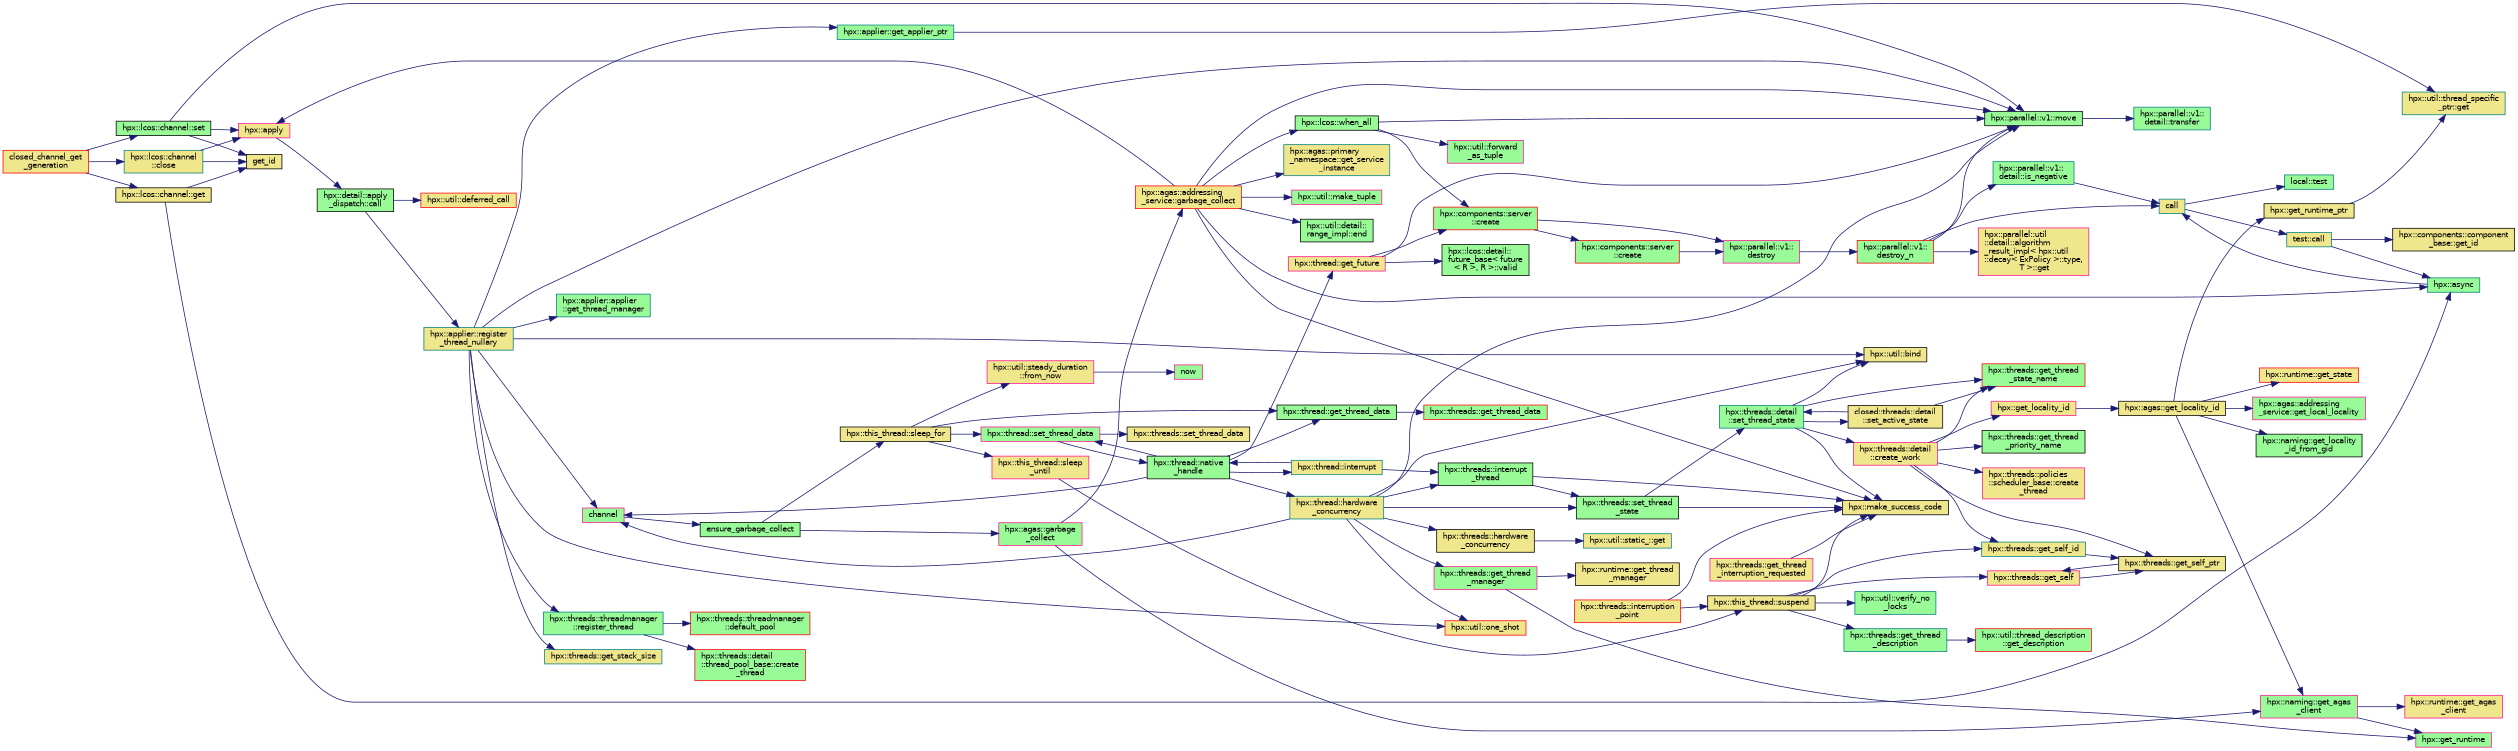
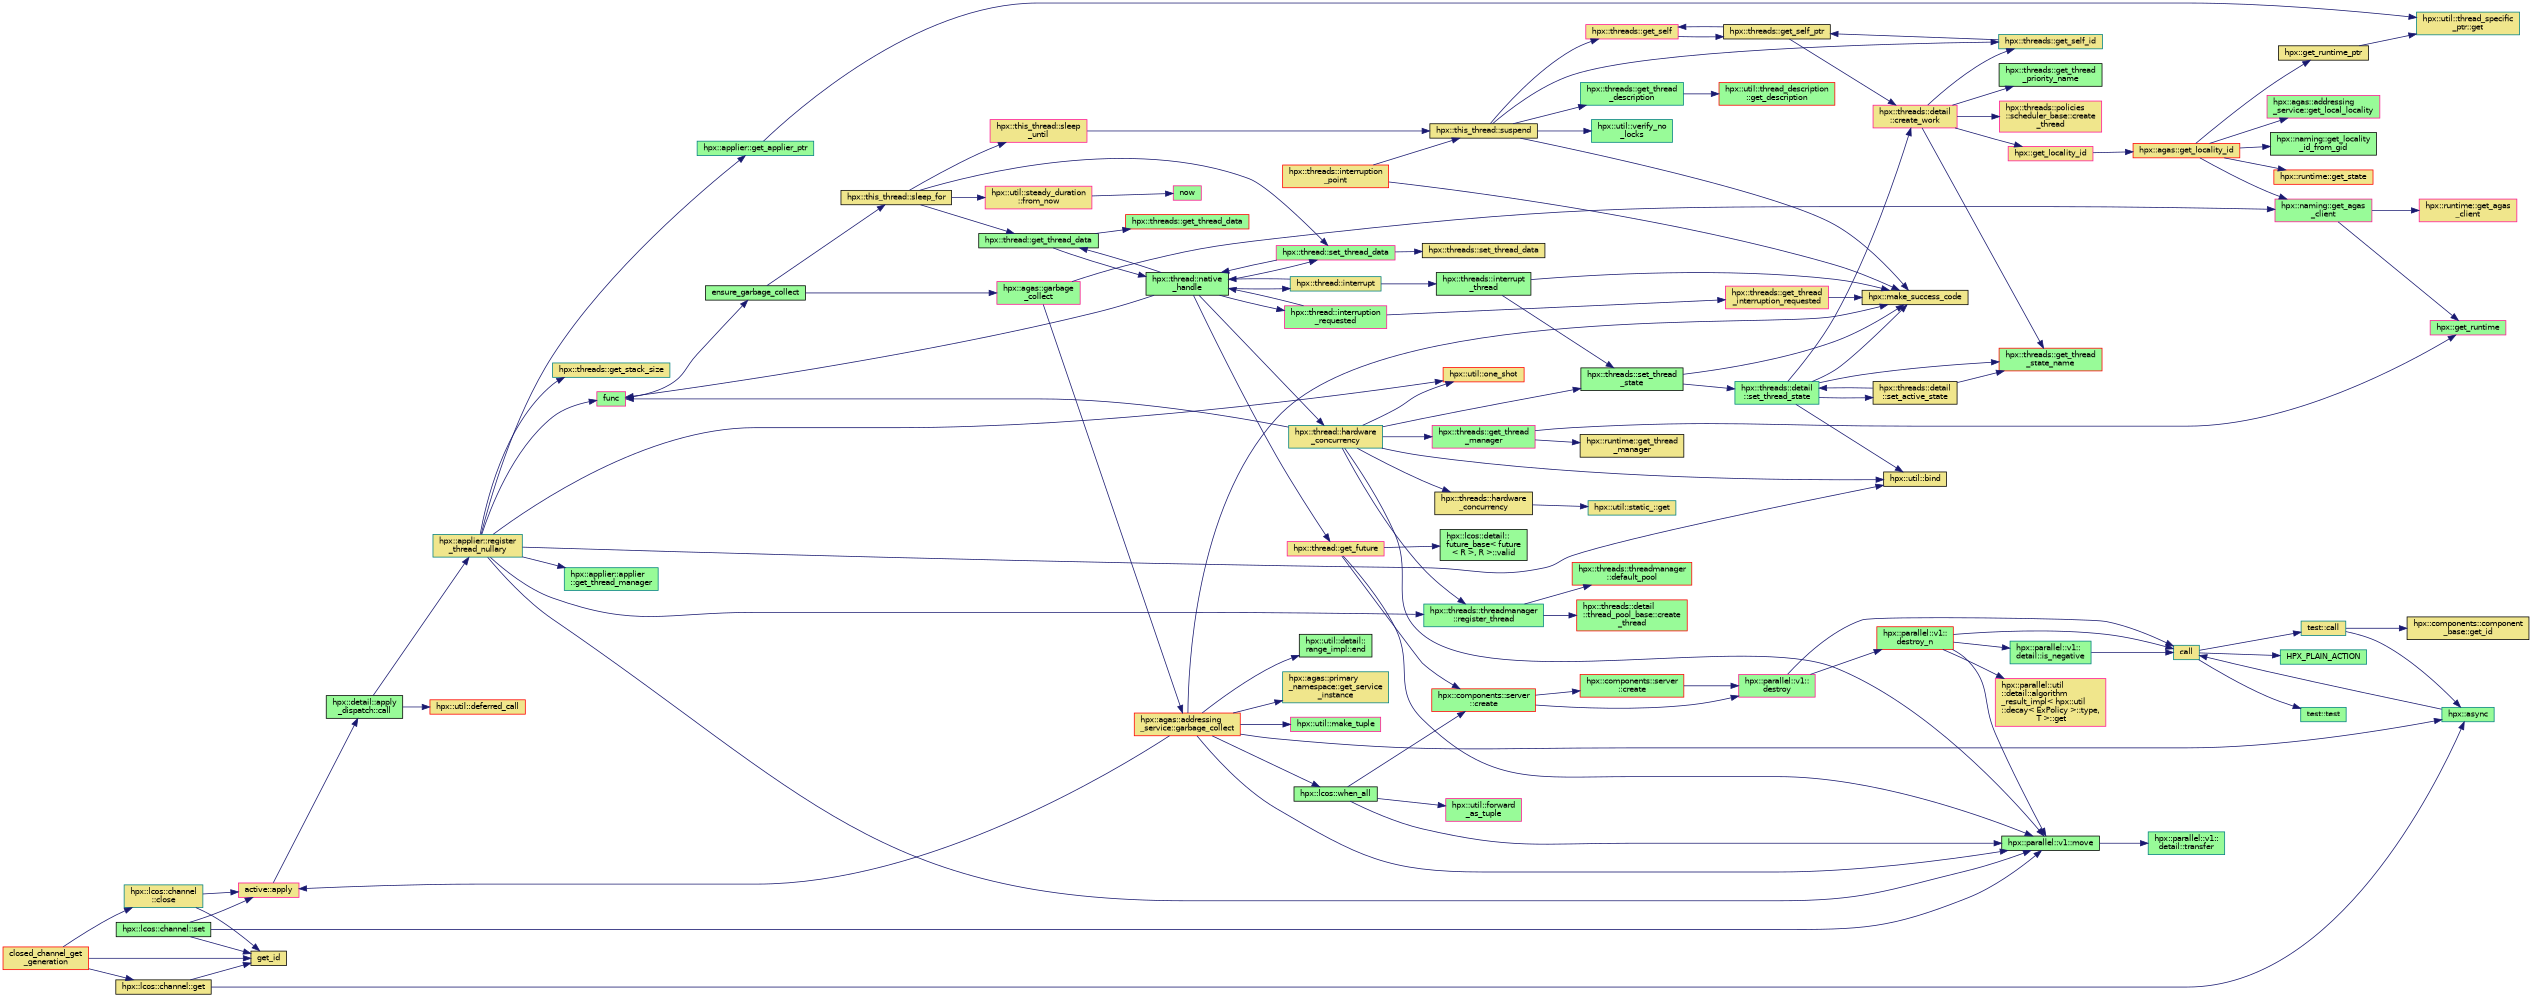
(264, 131) -> (269, 890)
(108, 144) -> (166, 958)
(2309, 182) -> (2323, 715)
none -> (1096, 262)
none -> (1336, 317)
(2172, 408) -> (2186, 151)
(1895, 417) -> (1915, 393)
(1407, 492) -> (1410, 553)
(603, 515) -> (611, 399)
(2023, 521) -> (1839, 70)
none -> (1970, 618)
none -> (2323, 657)
